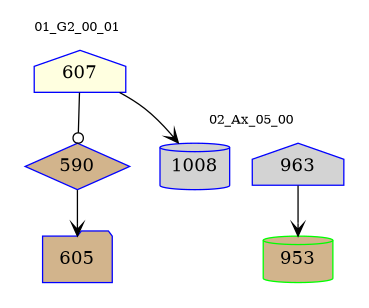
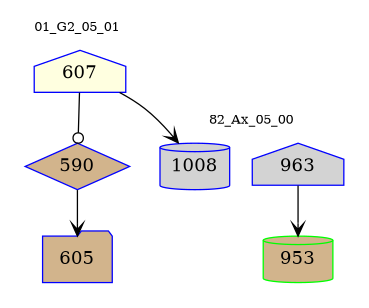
(77, 28) -> (77, 28)
(252, 121) -> (252, 121)
